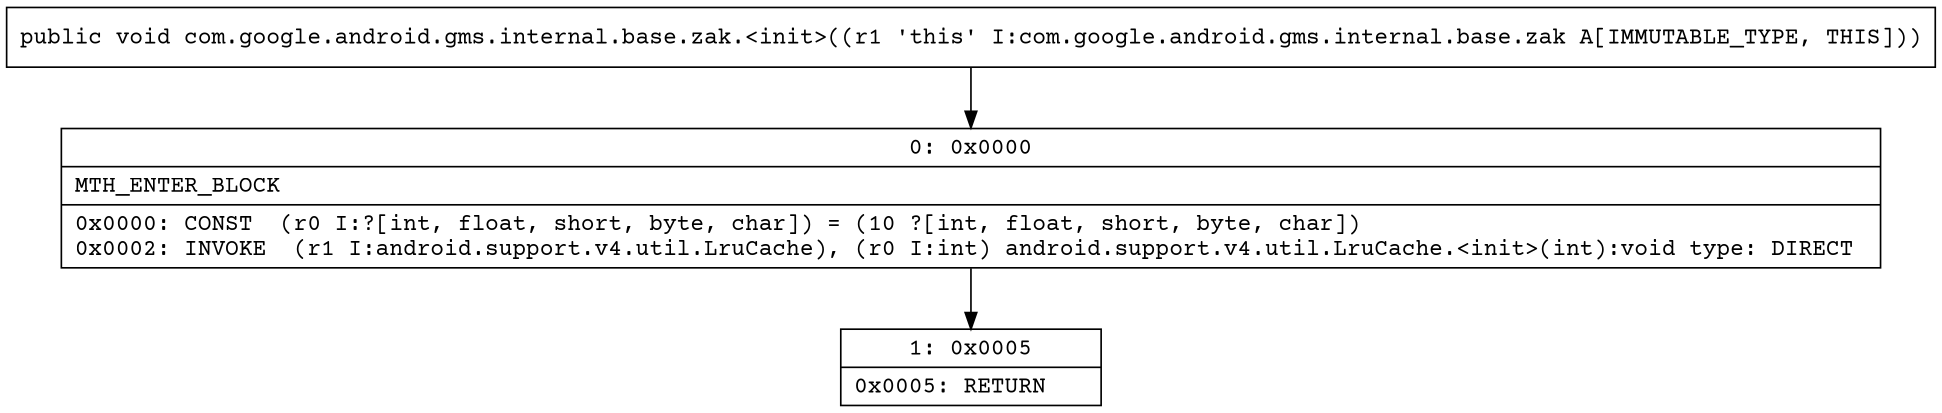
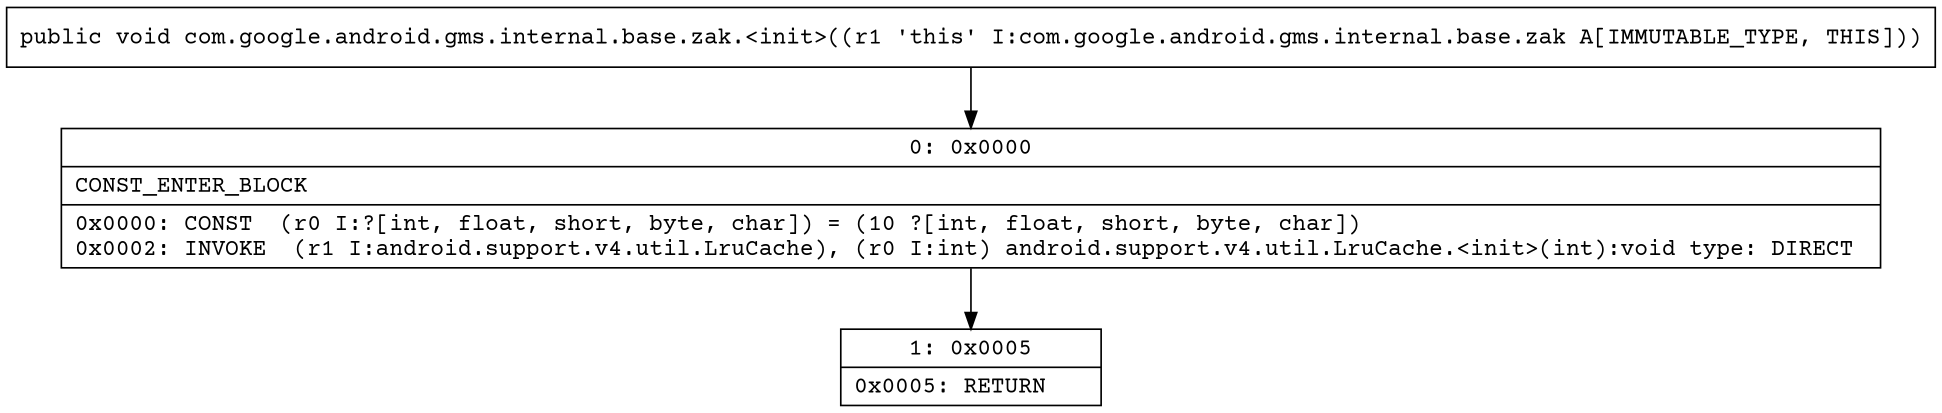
(177, 185) -> (192, 185)
